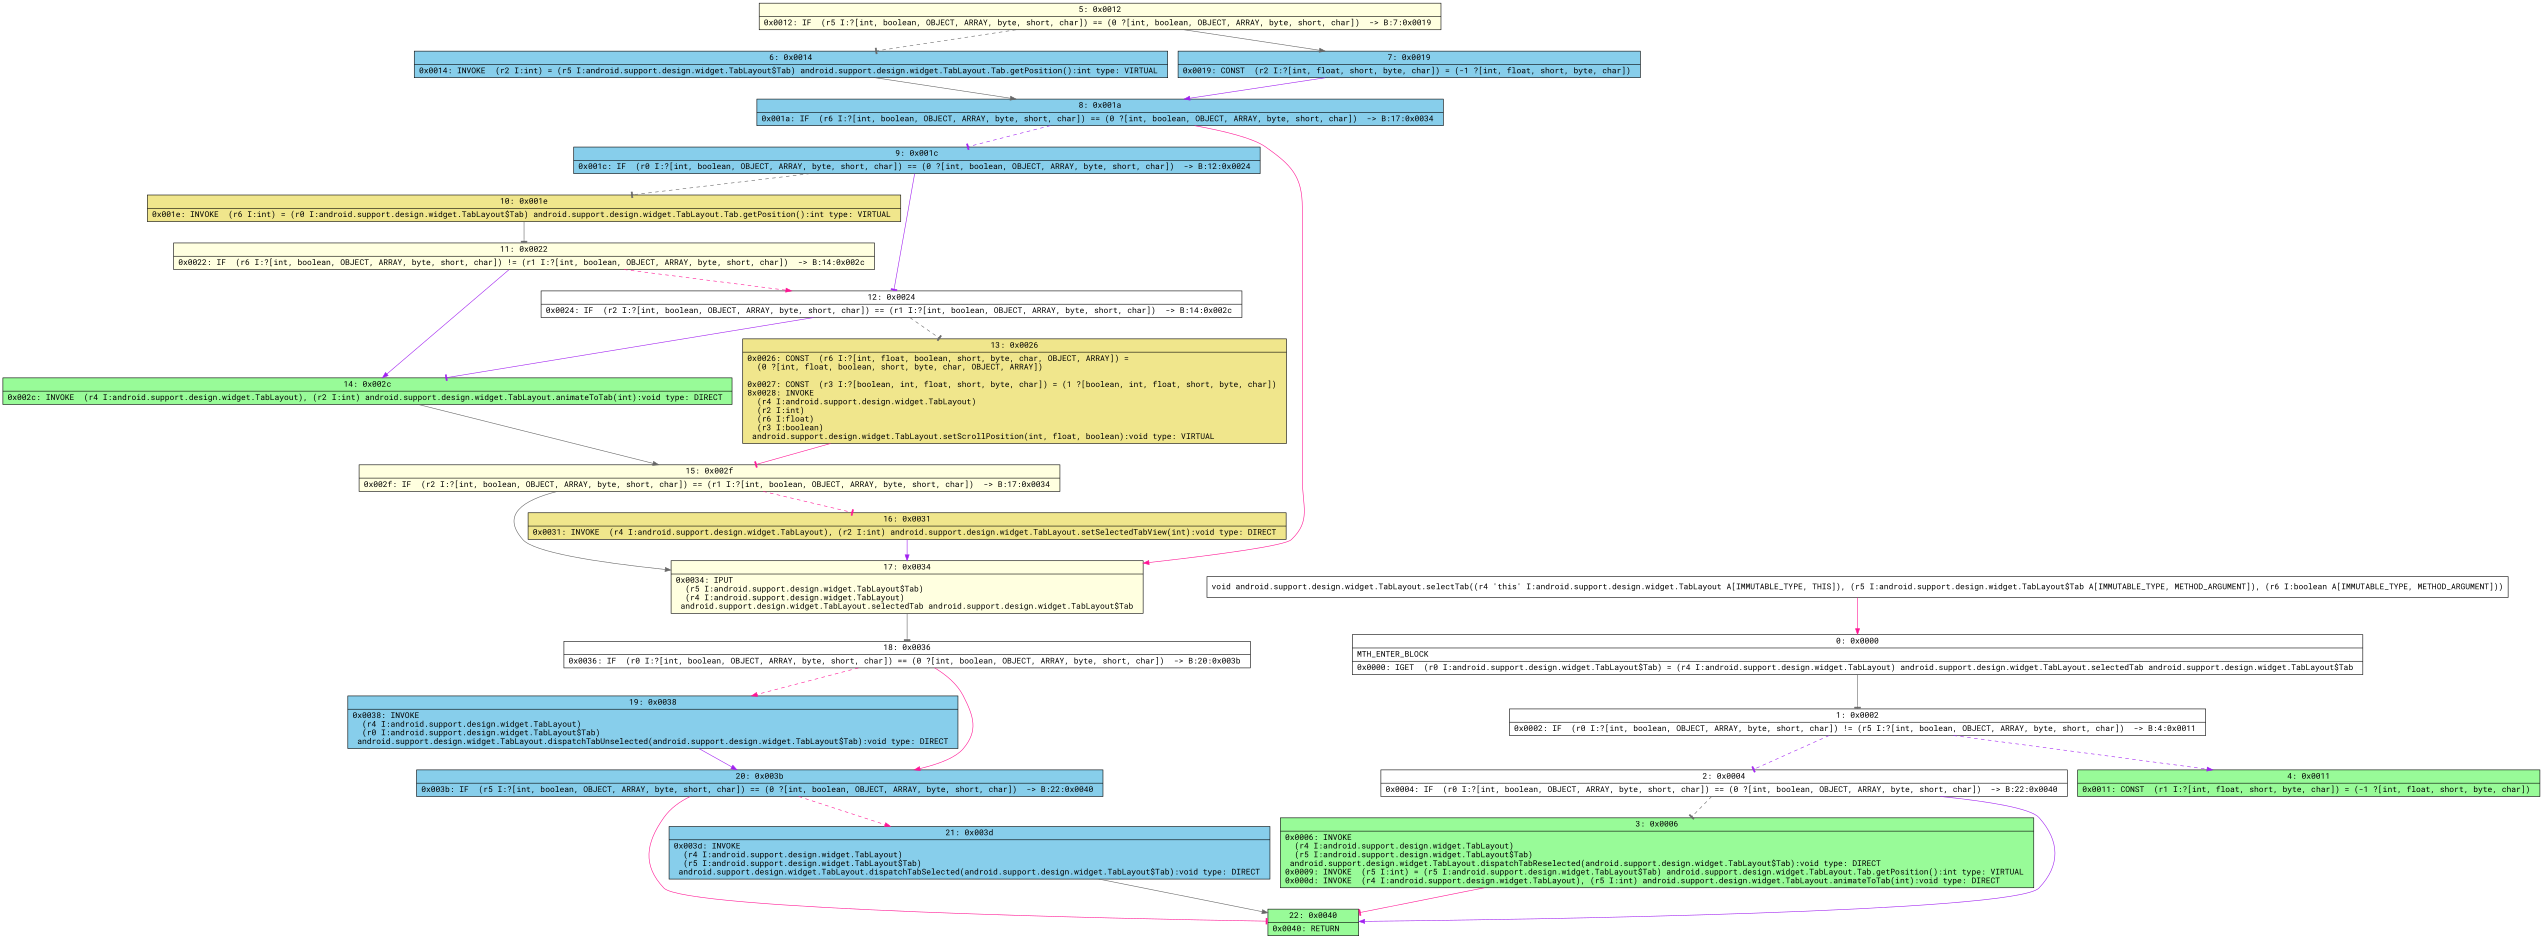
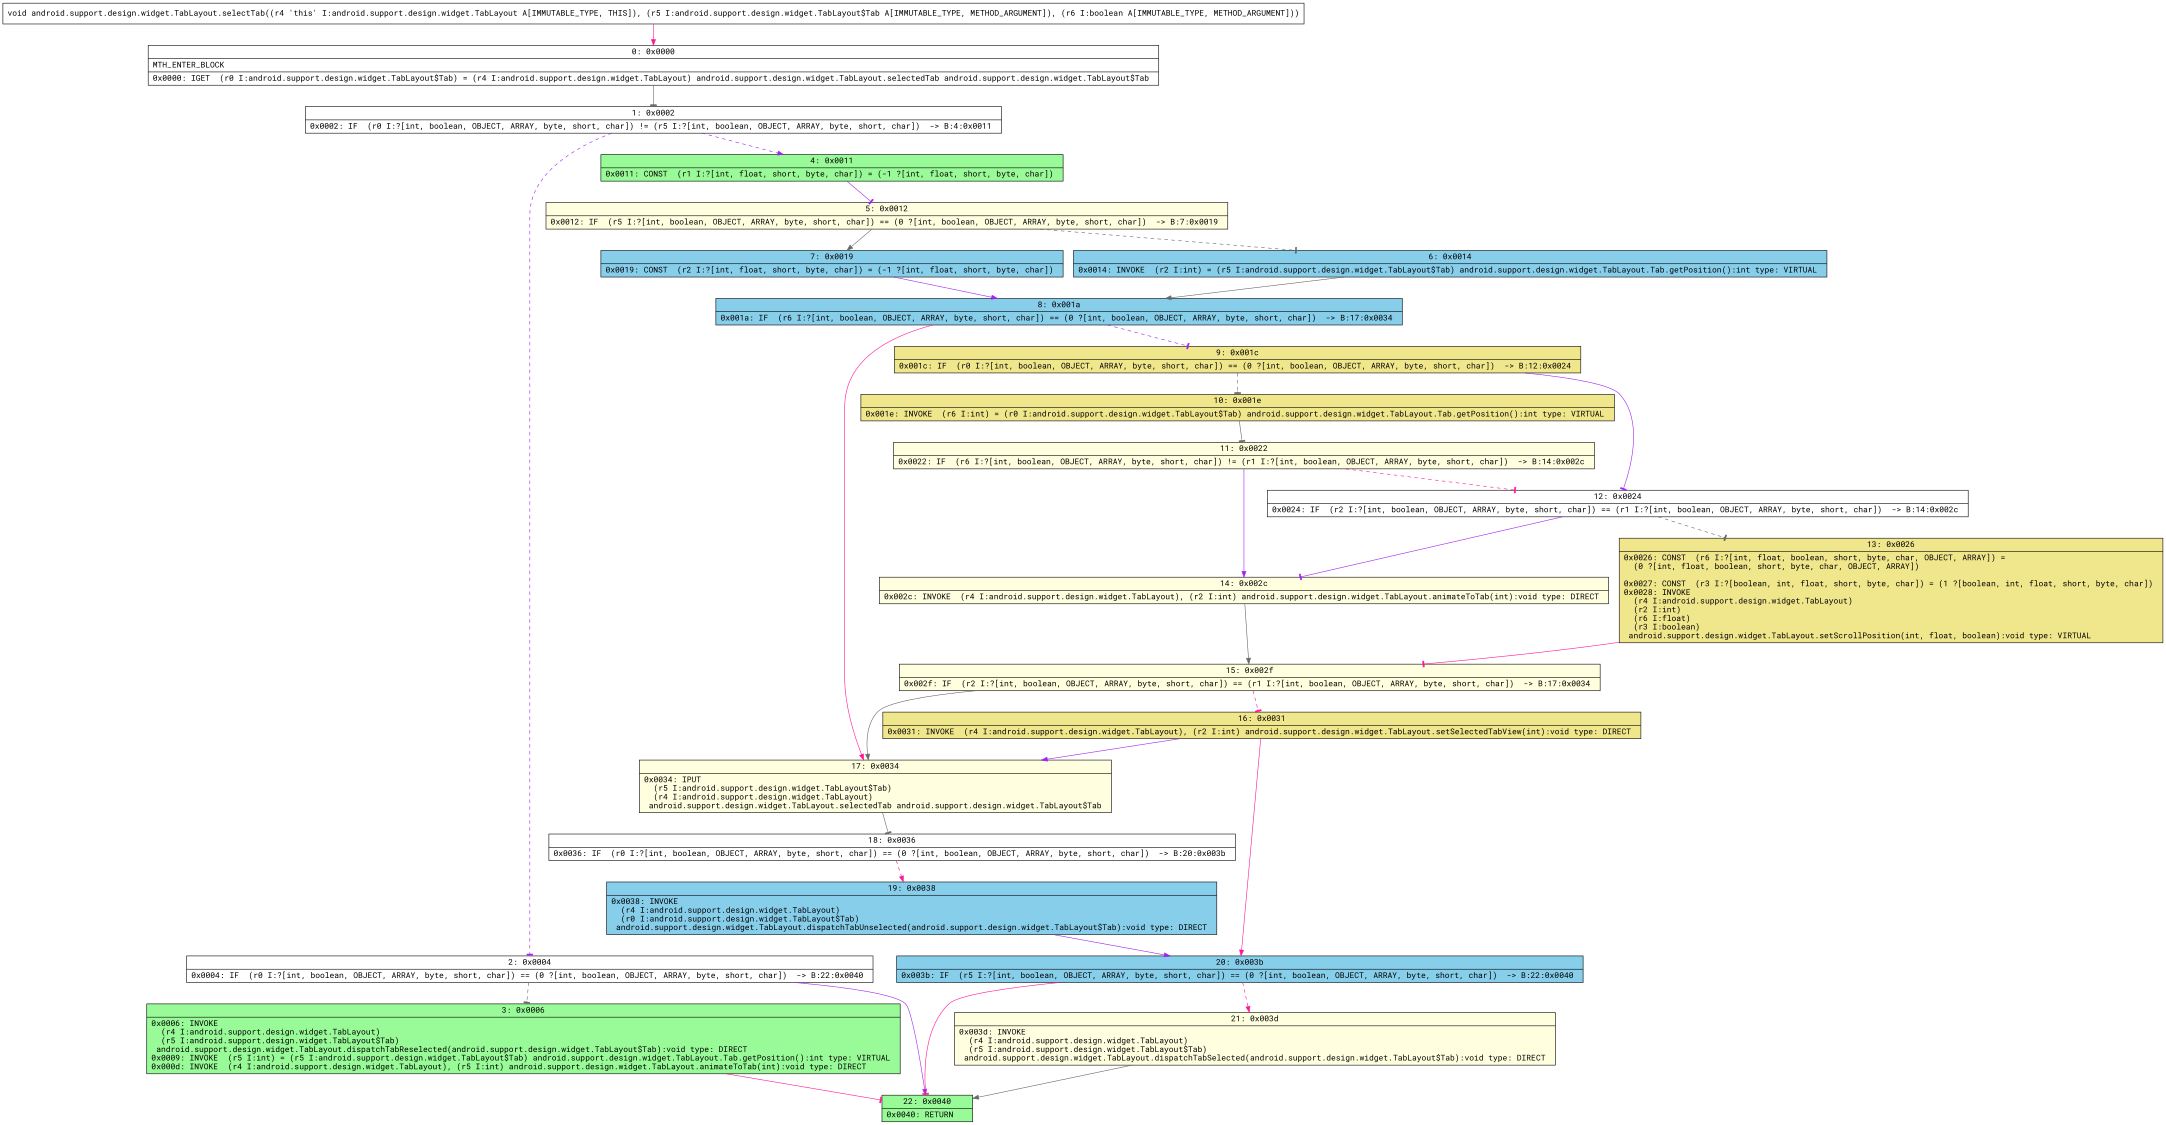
(917, 160) -> (1238, 360)
none -> (858, 191)
(705, 280) -> (1429, 479)
(367, 391) -> (1244, 590)
(786, 393) -> (1662, 593)
(973, 726) -> (1251, 844)
(970, 853) -> (1255, 1039)
